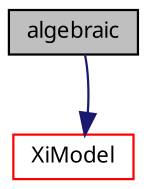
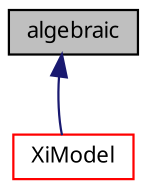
(88, 84) -> (59, 106)
